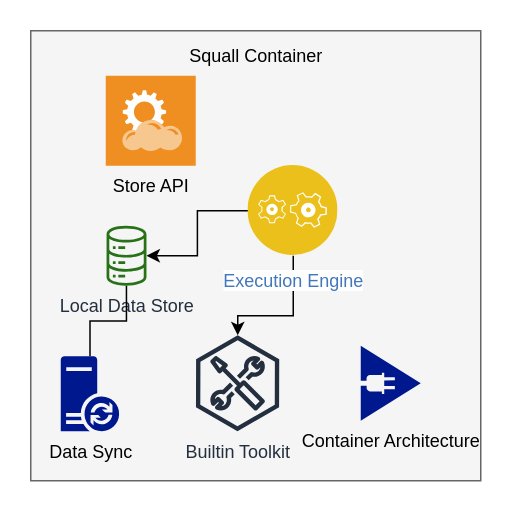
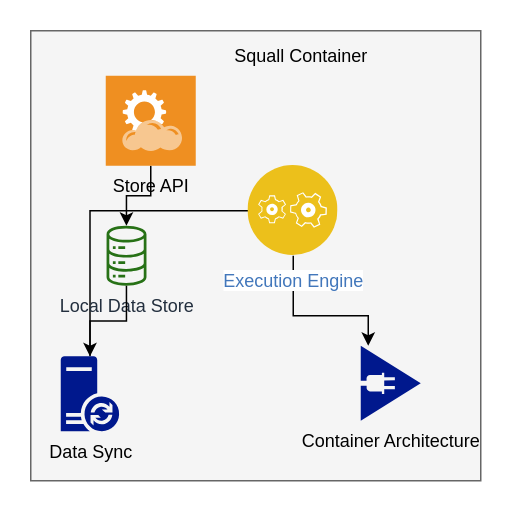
(256, 56) -> (301, 56)
none -> (144, 196)
(197, 253) -> (91, 211)
(261, 316) -> none
none -> (341, 316)
(238, 383) -> none
